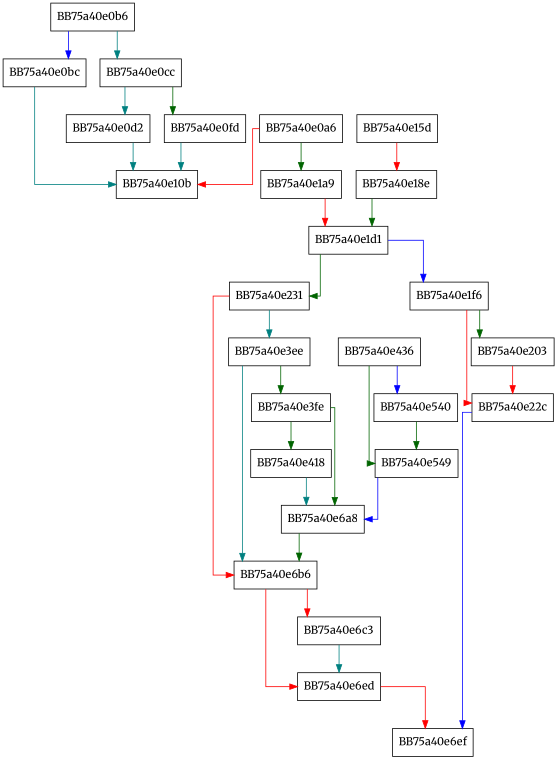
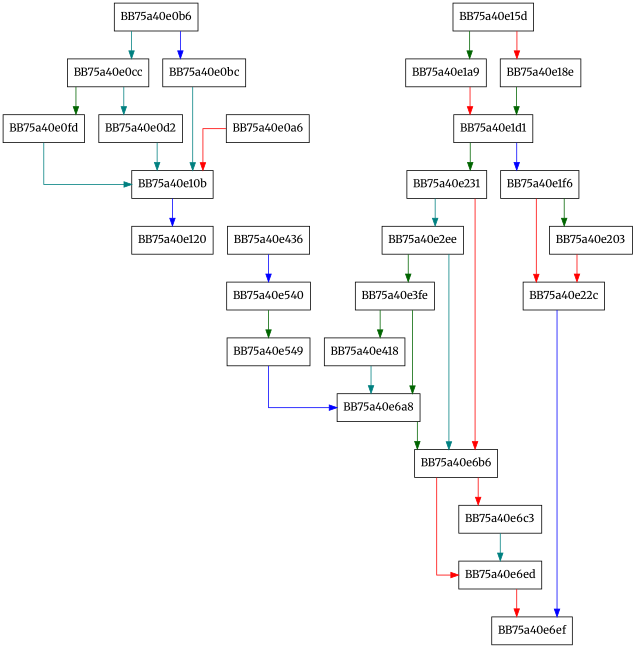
(301, 153) -> (470, 41)
none -> (172, 240)
(269, 352) -> (423, 240)
(369, 415) -> none
